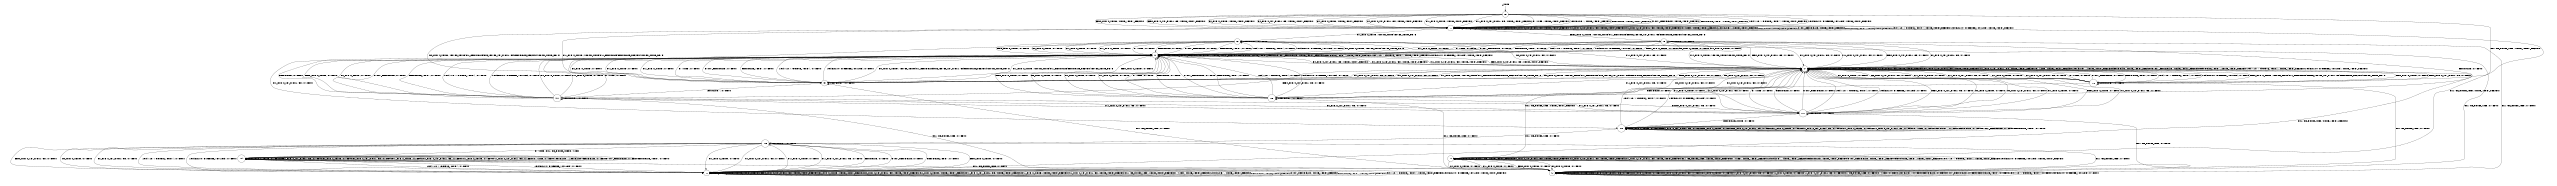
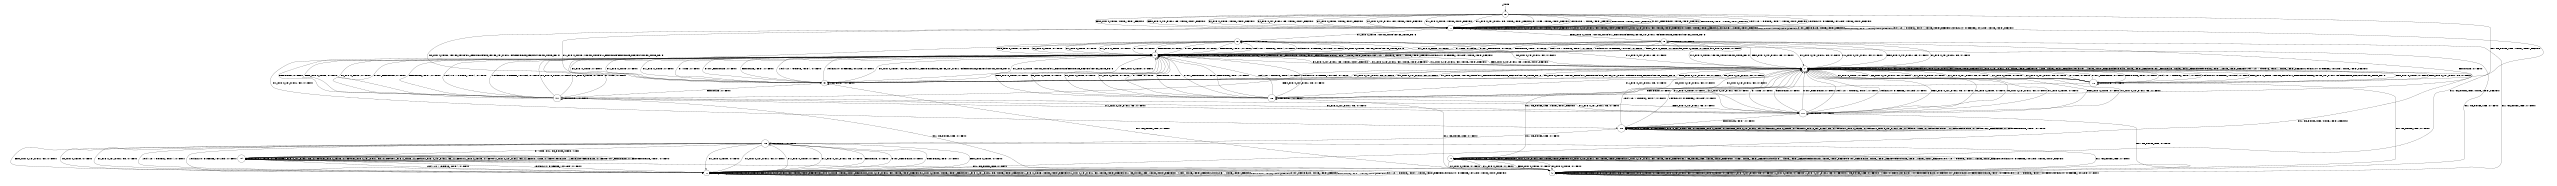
(719, 91) -> (719, 91)
(1693, 106) -> (1693, 106)
(1739, 121) -> (1739, 121)
